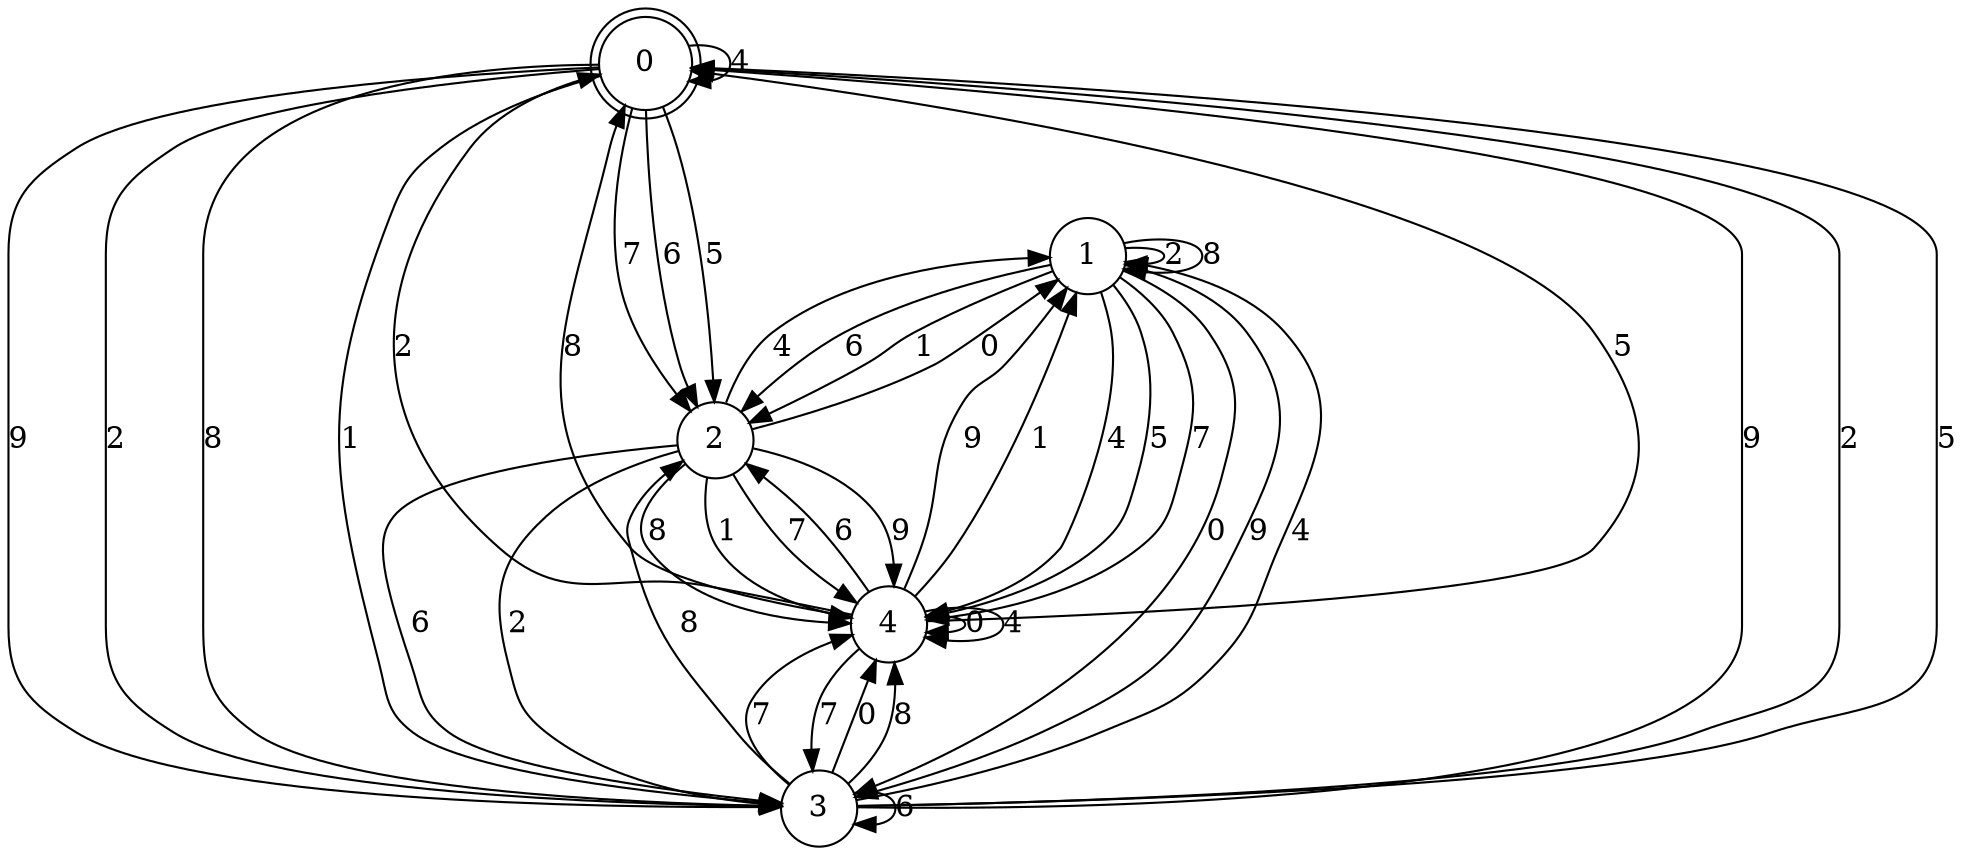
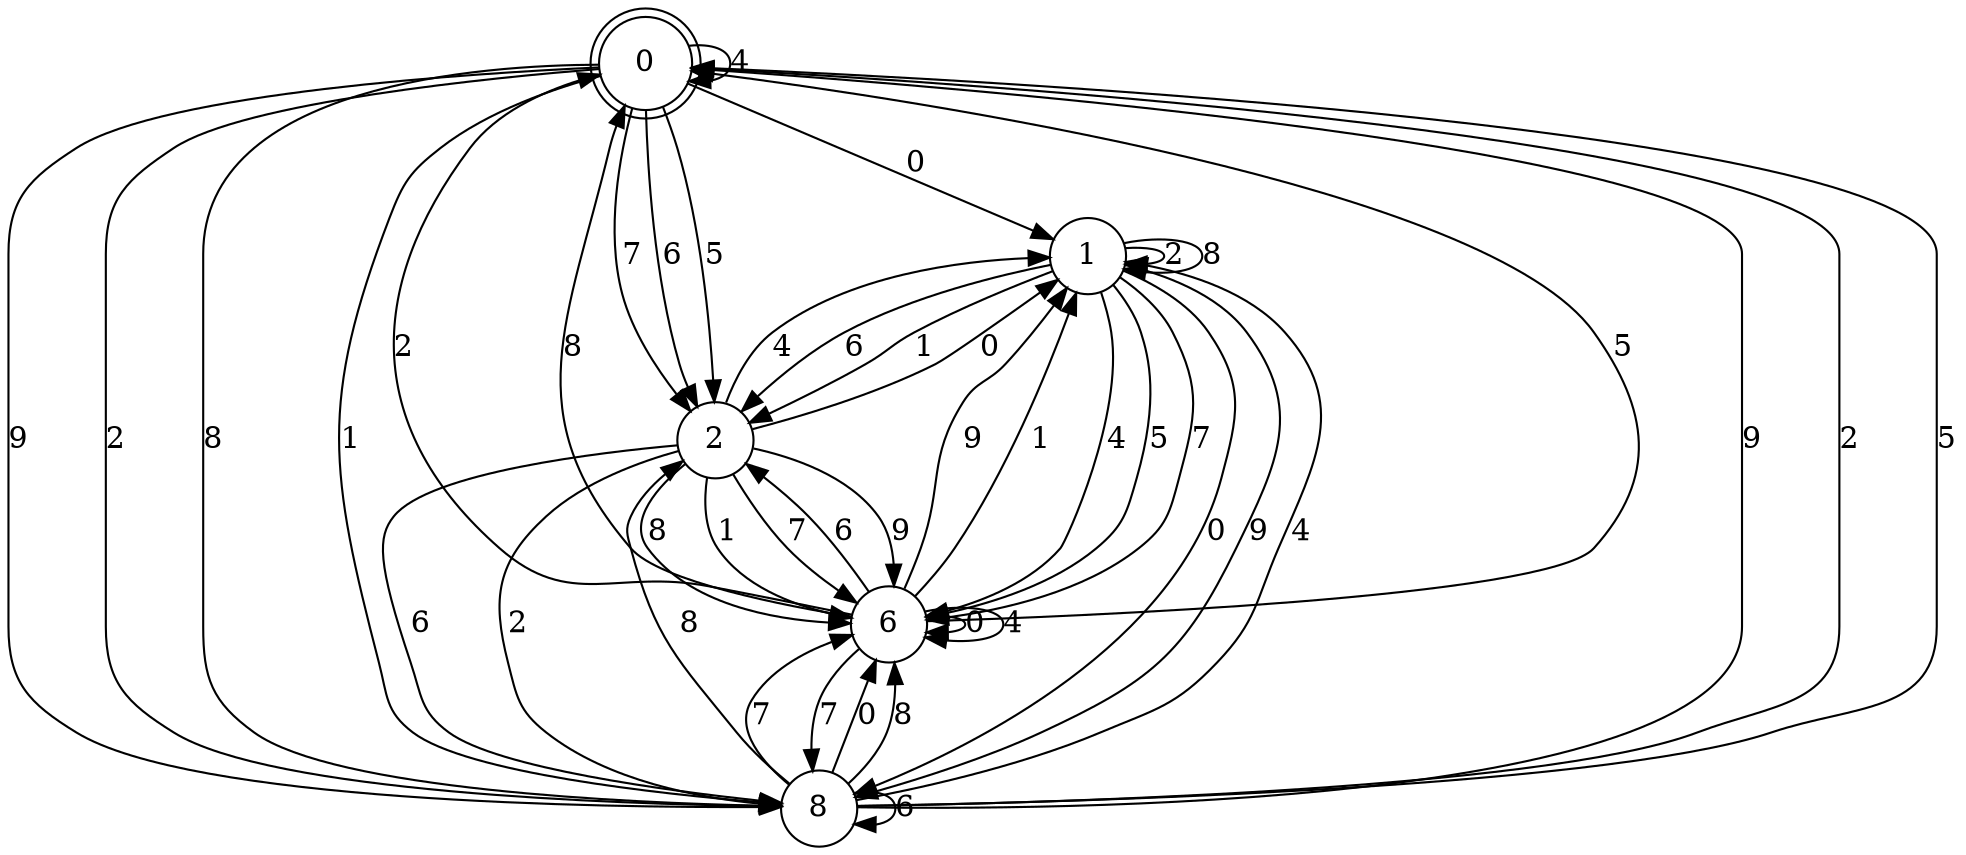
none -> (861, 157)
(889, 624) -> (889, 624)
(819, 809) -> (819, 809)
